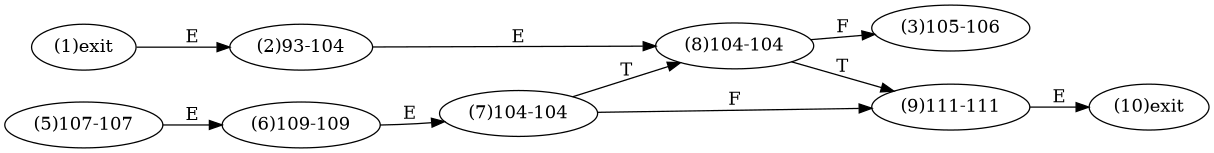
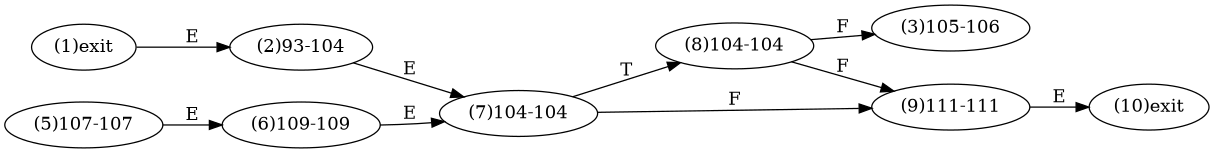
(508, 47) -> (402, 78)
(843, 67) -> (843, 67)
